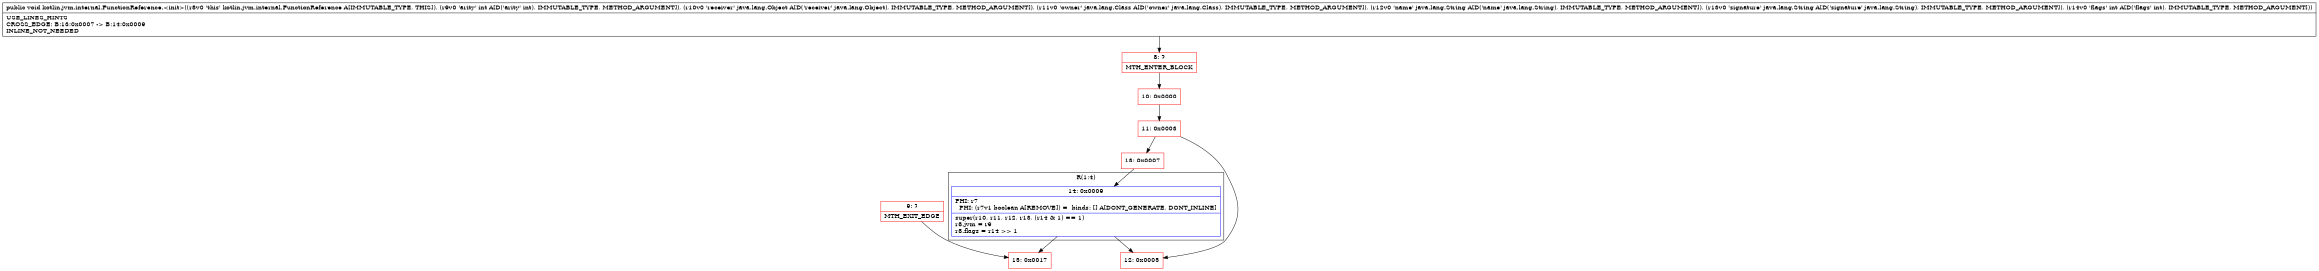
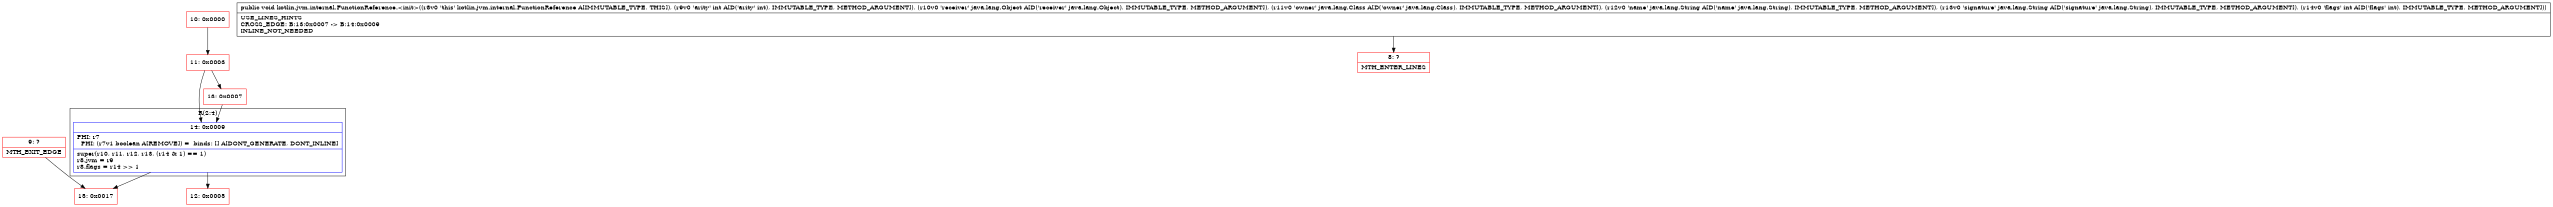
(1159, 67) -> (1394, 67)
(1159, 78) -> none
(1086, 178) -> (208, 113)
(1238, 208) -> (199, 94)
